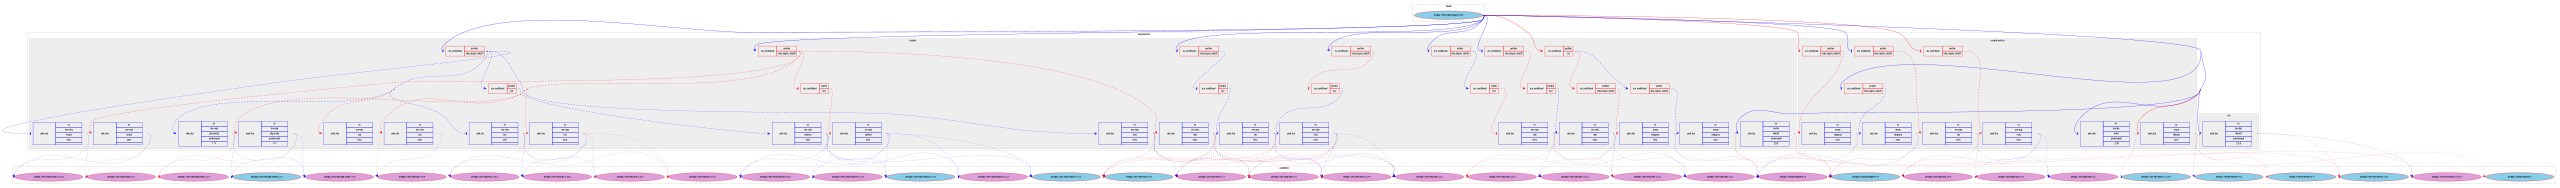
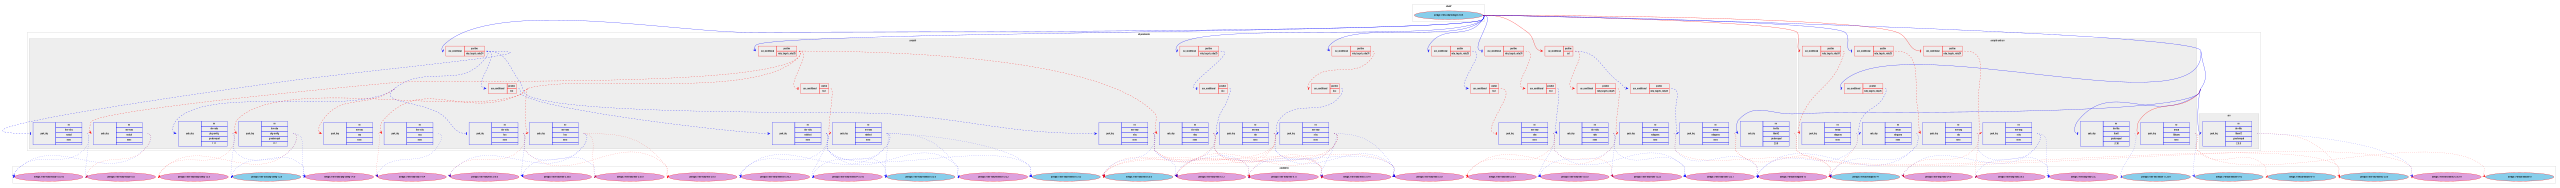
(267, 177) -> (267, 177)
